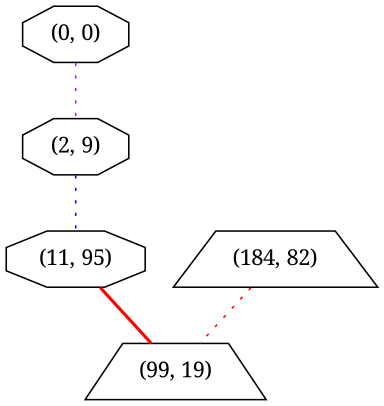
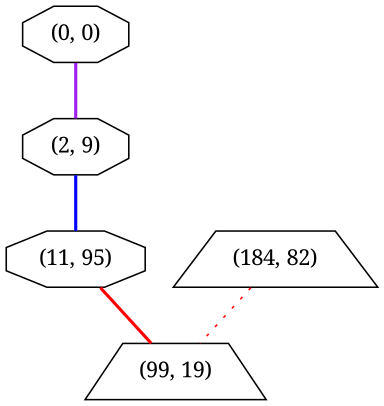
(76, 91) -> (76, 91)
(76, 203) -> (76, 203)
